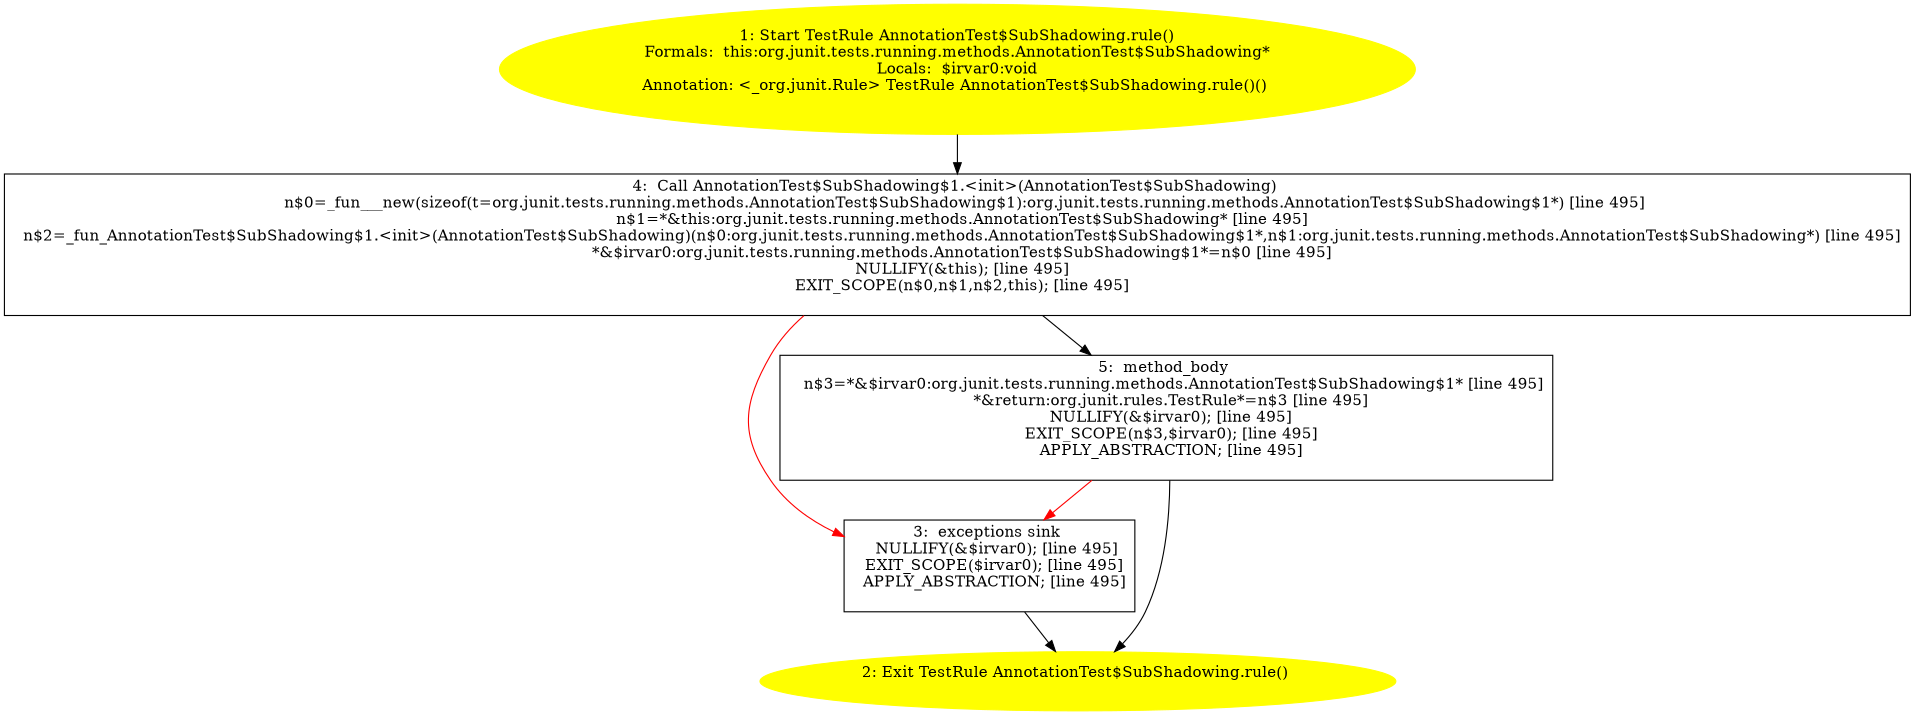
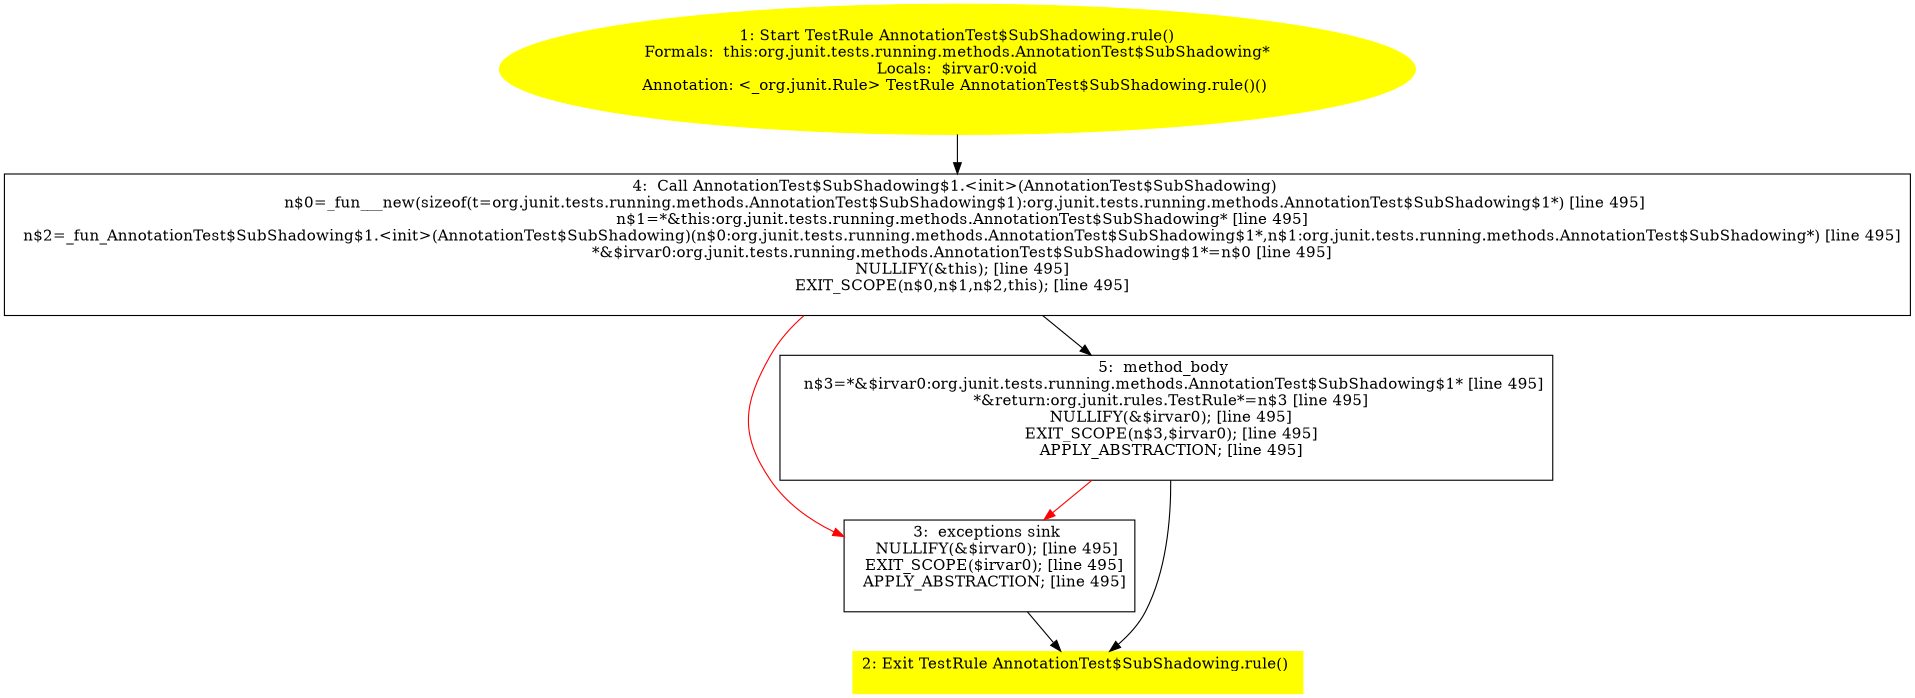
(1078, 681) -> (1078, 673)
